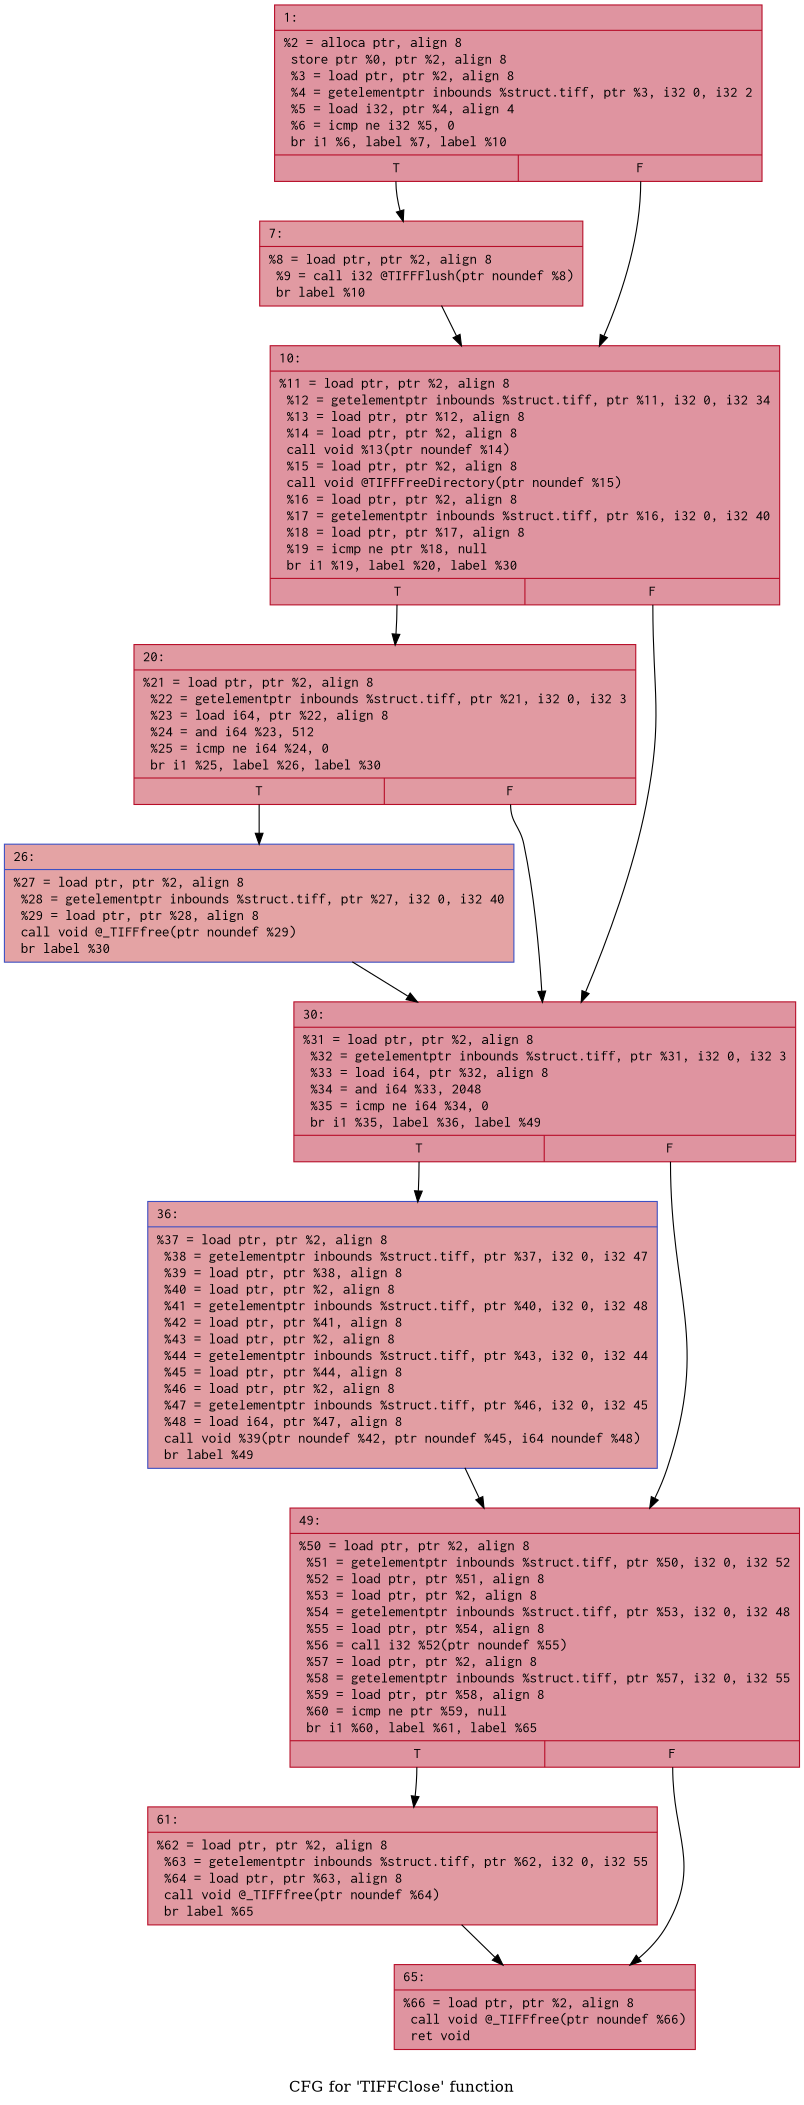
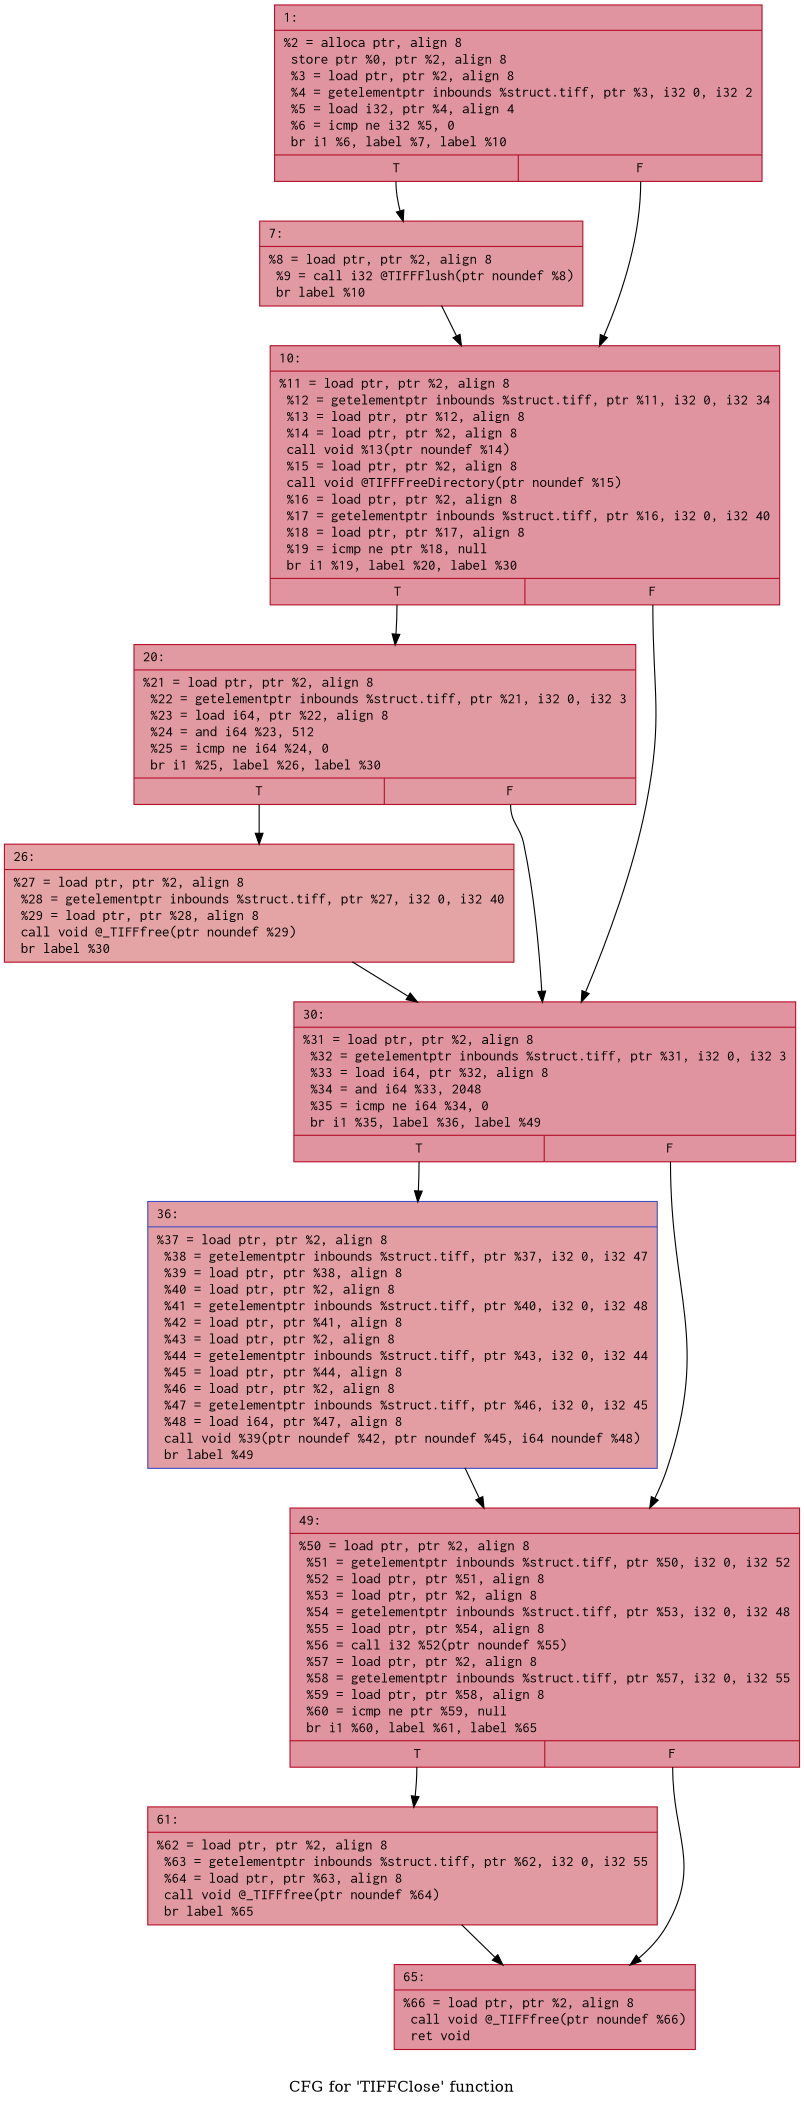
(259, 903) -> (259, 903)
